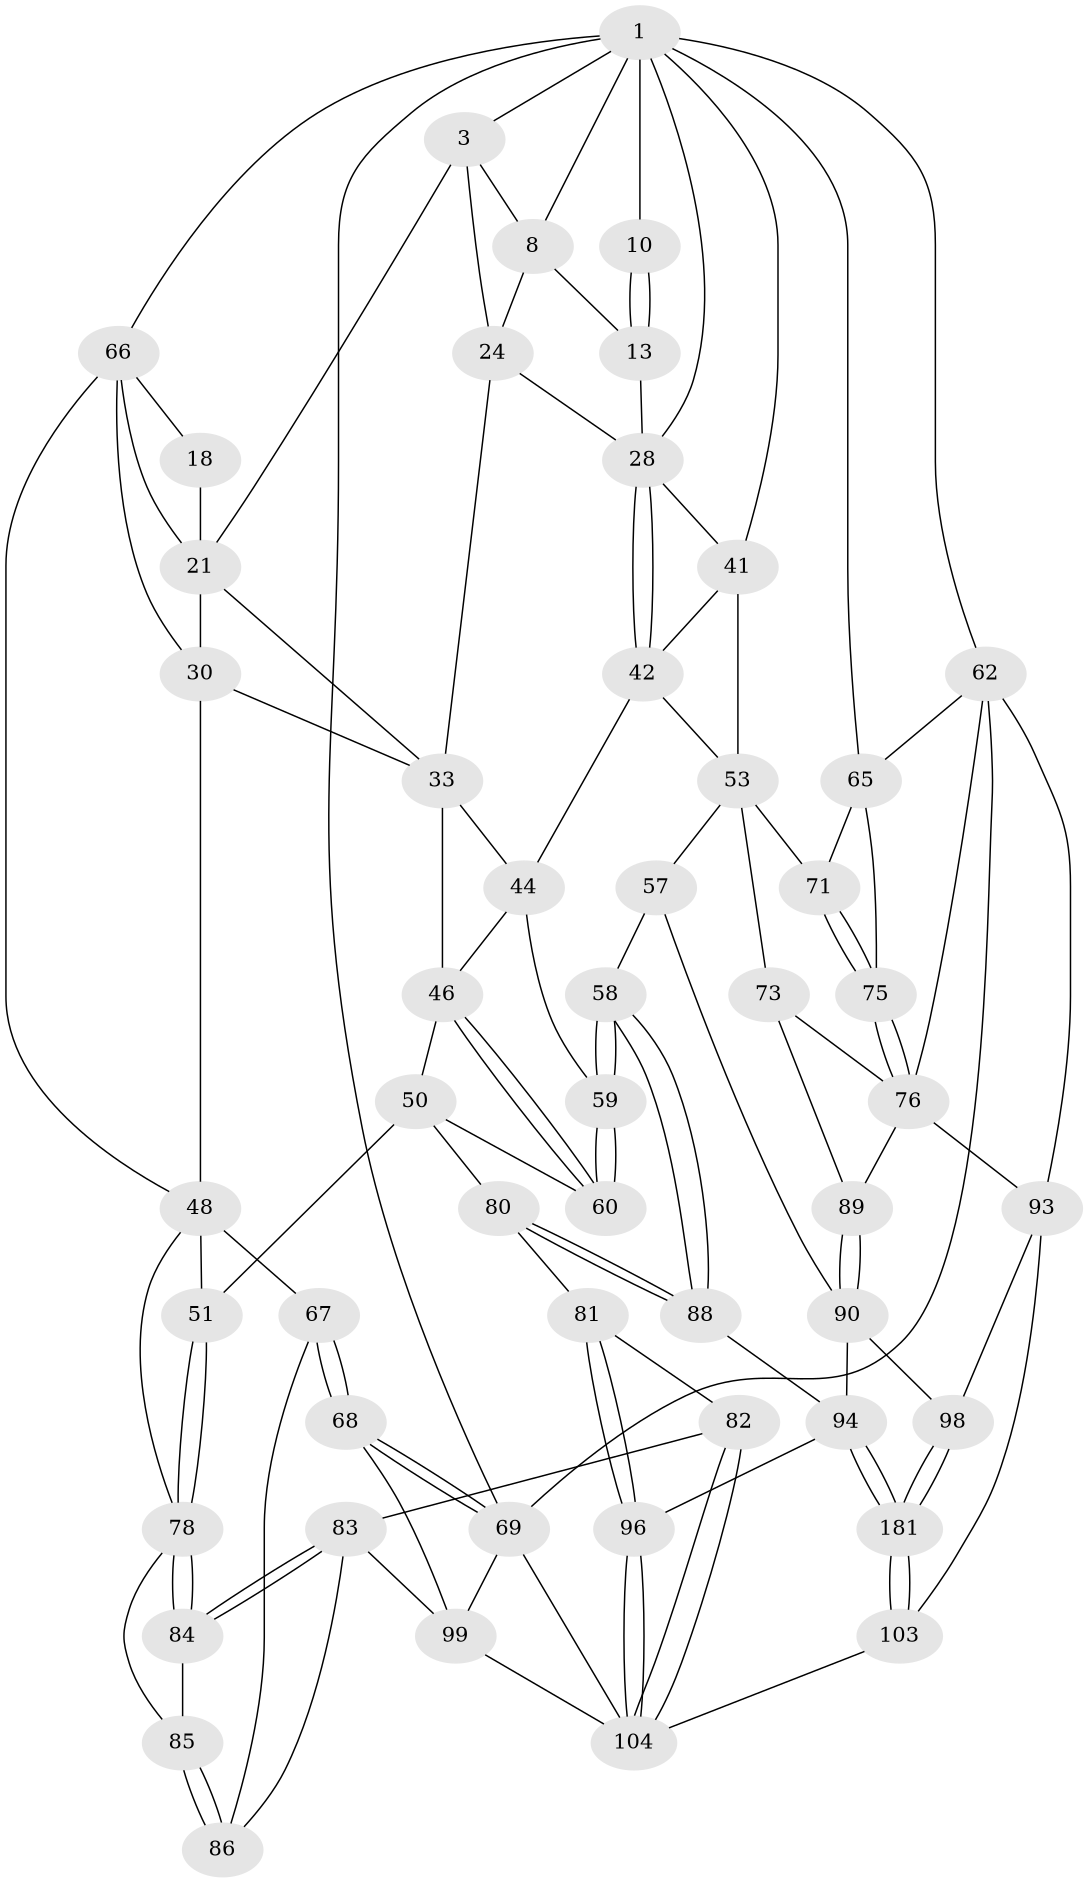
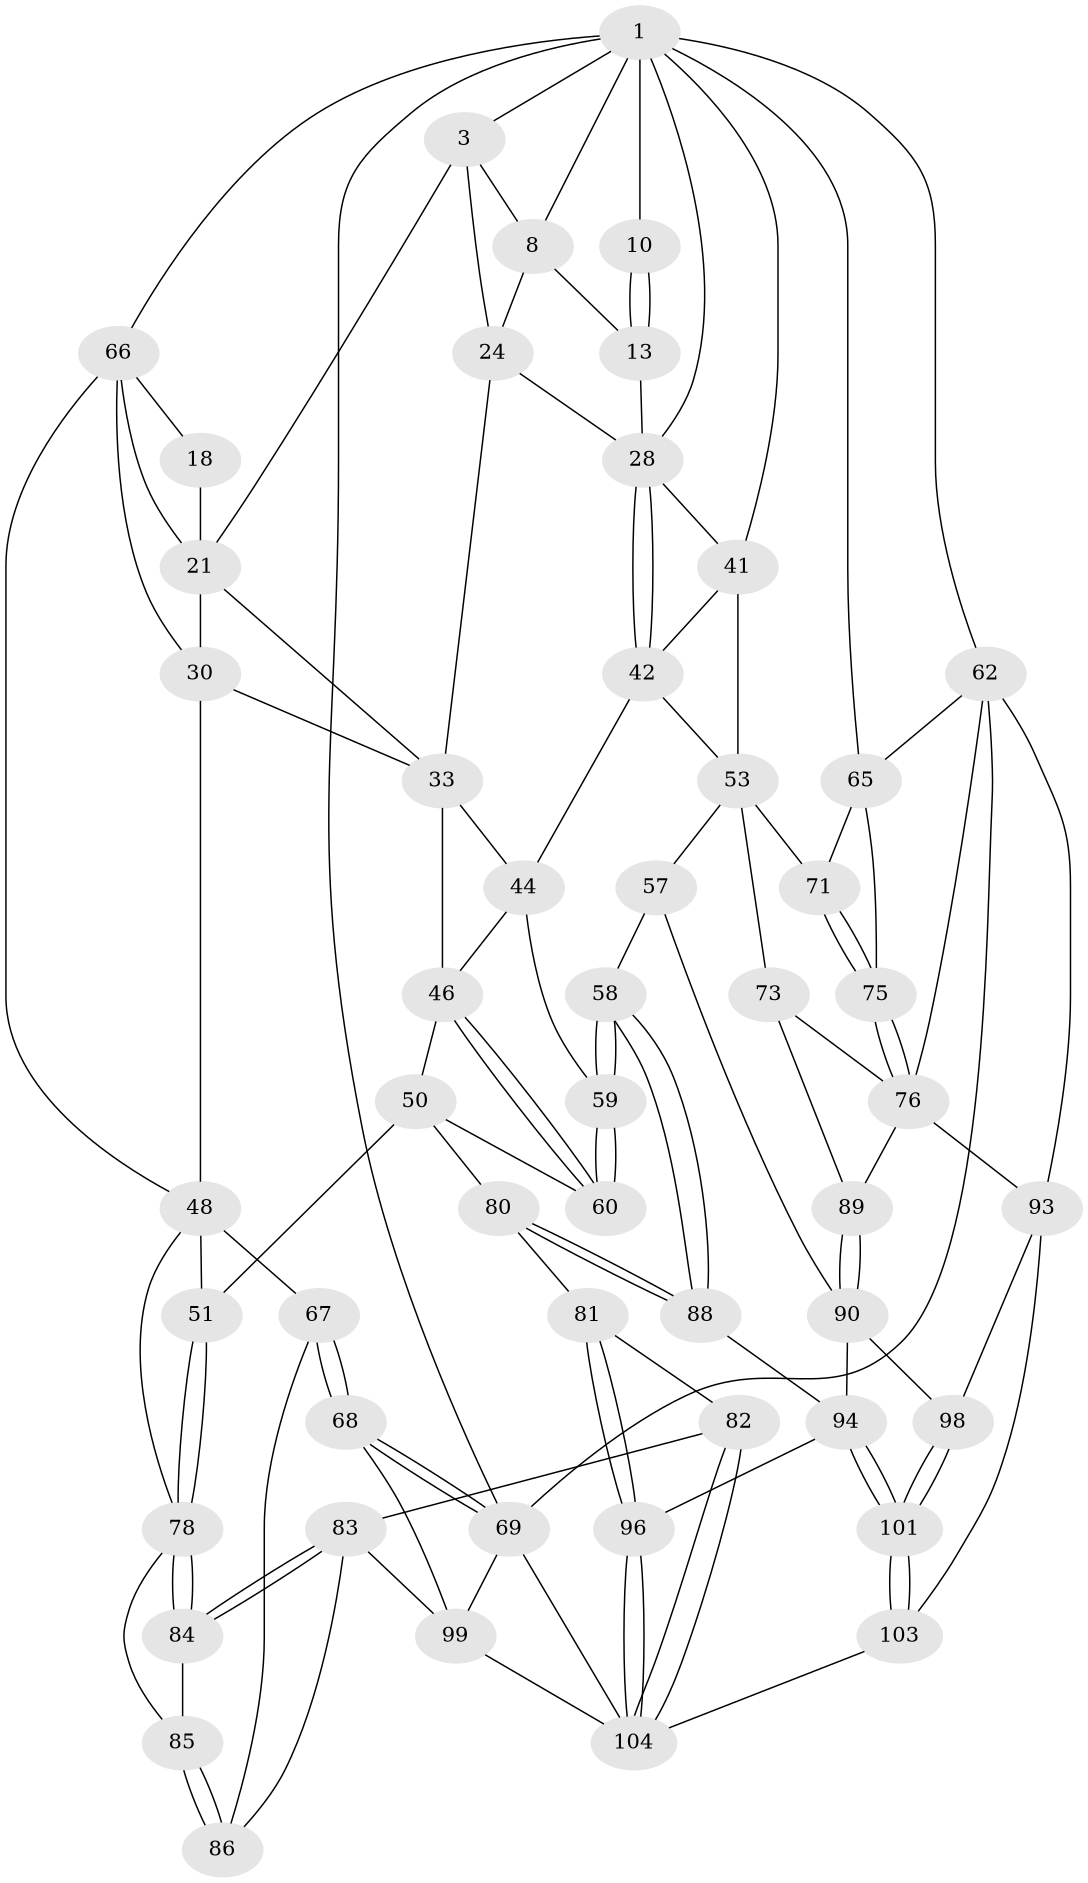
(900, 1529) -> (900, 1529)
